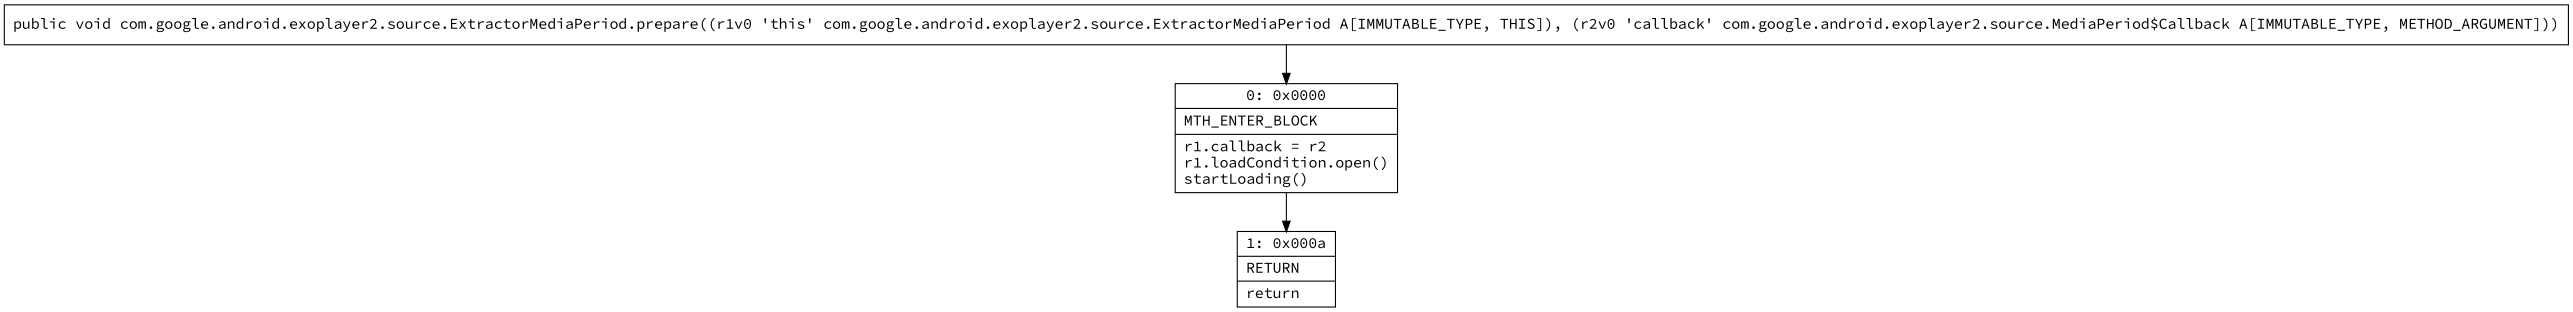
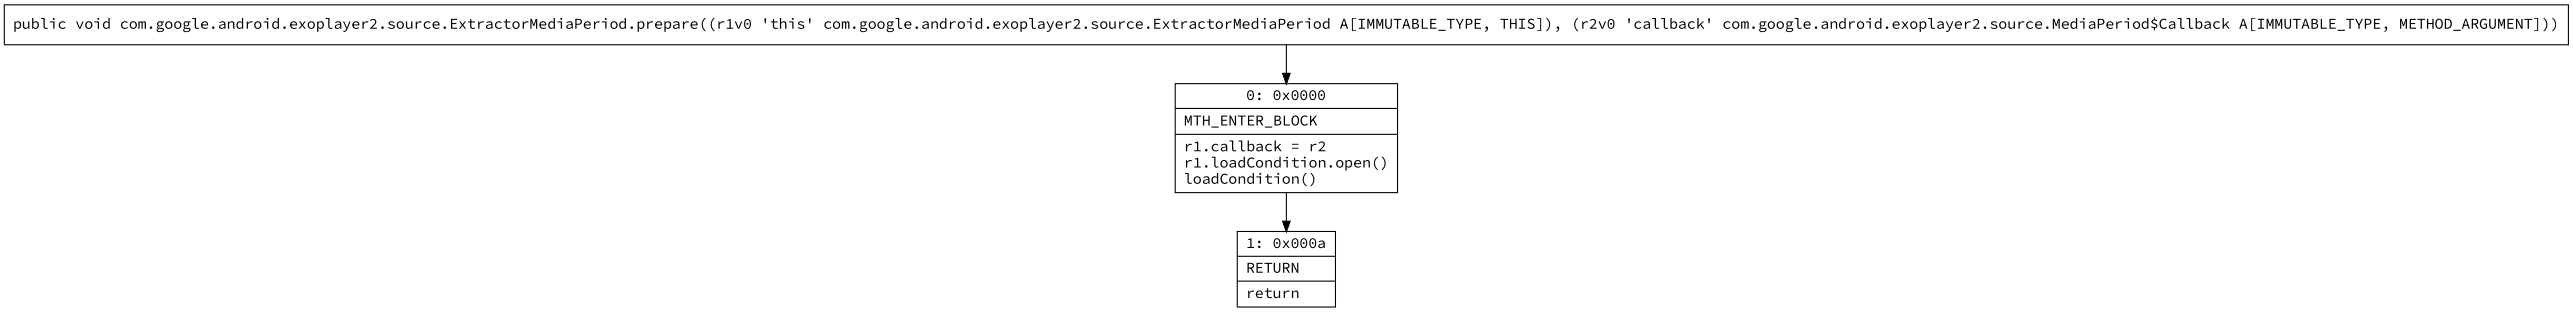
(1246, 179) -> (1251, 179)
